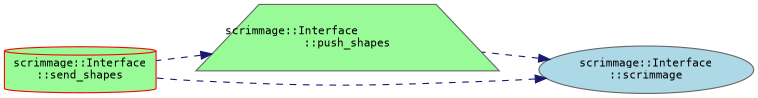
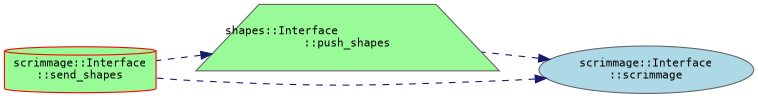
(348, 38) -> (348, 38)
